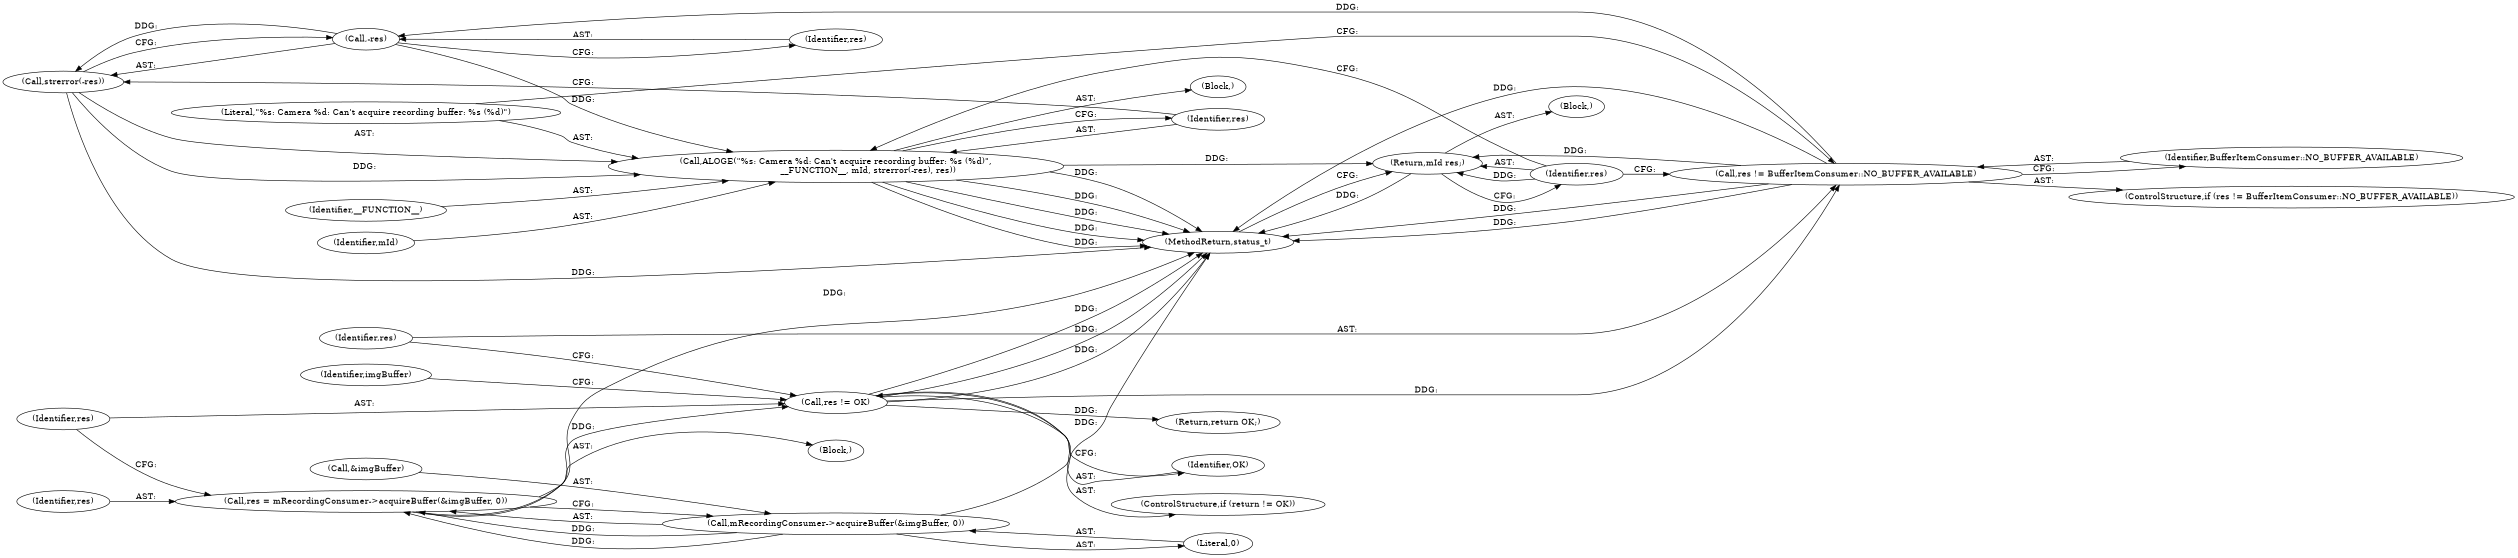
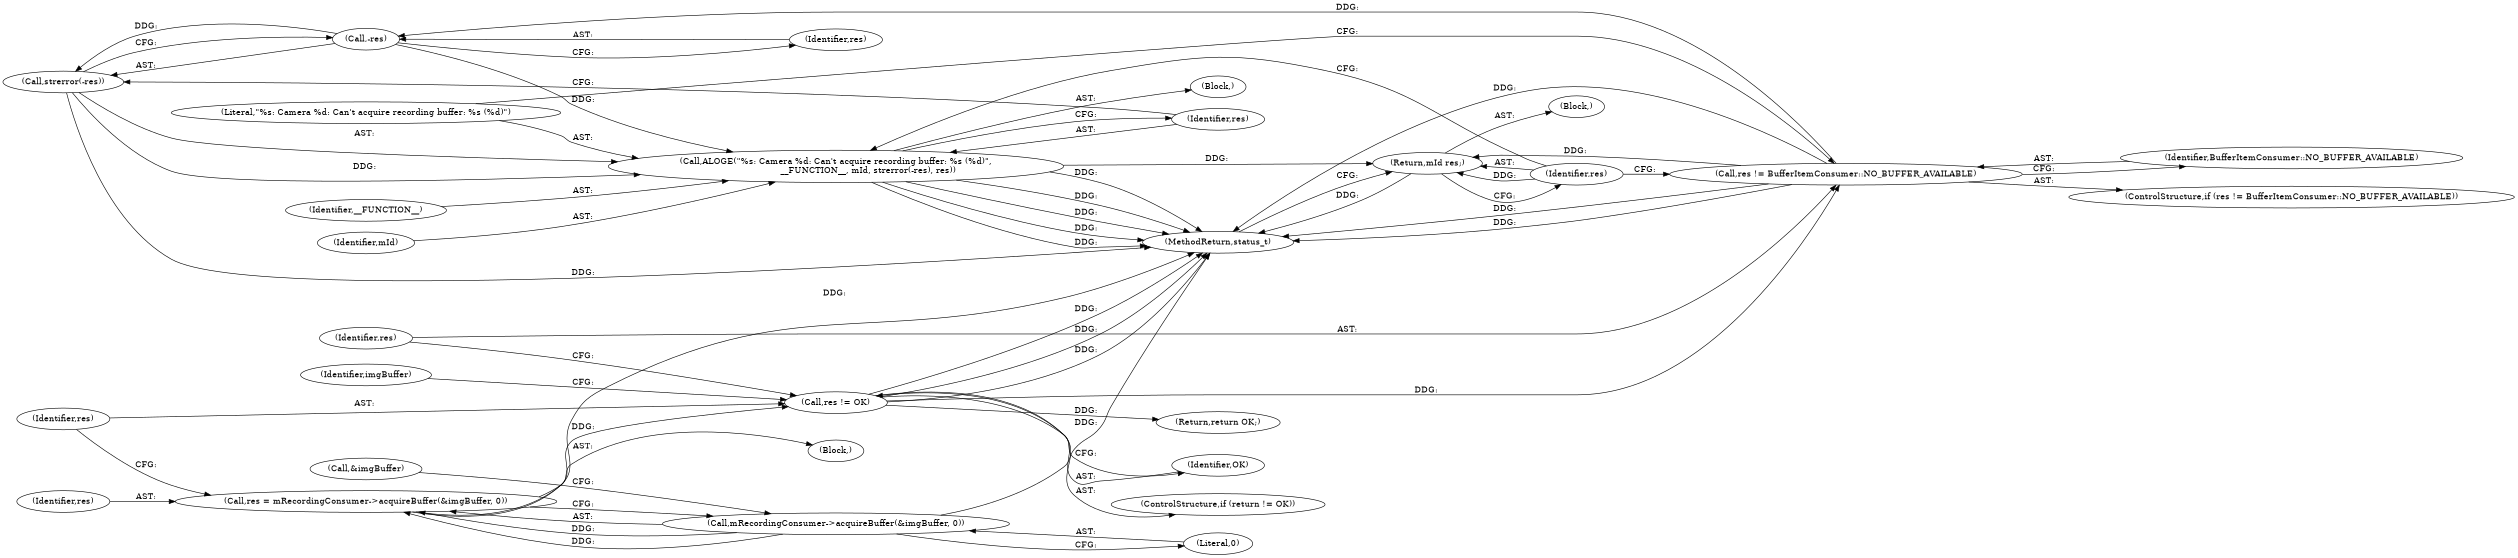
(585, 482) -> (585, 482)
(1087, 545) -> (1087, 545)
